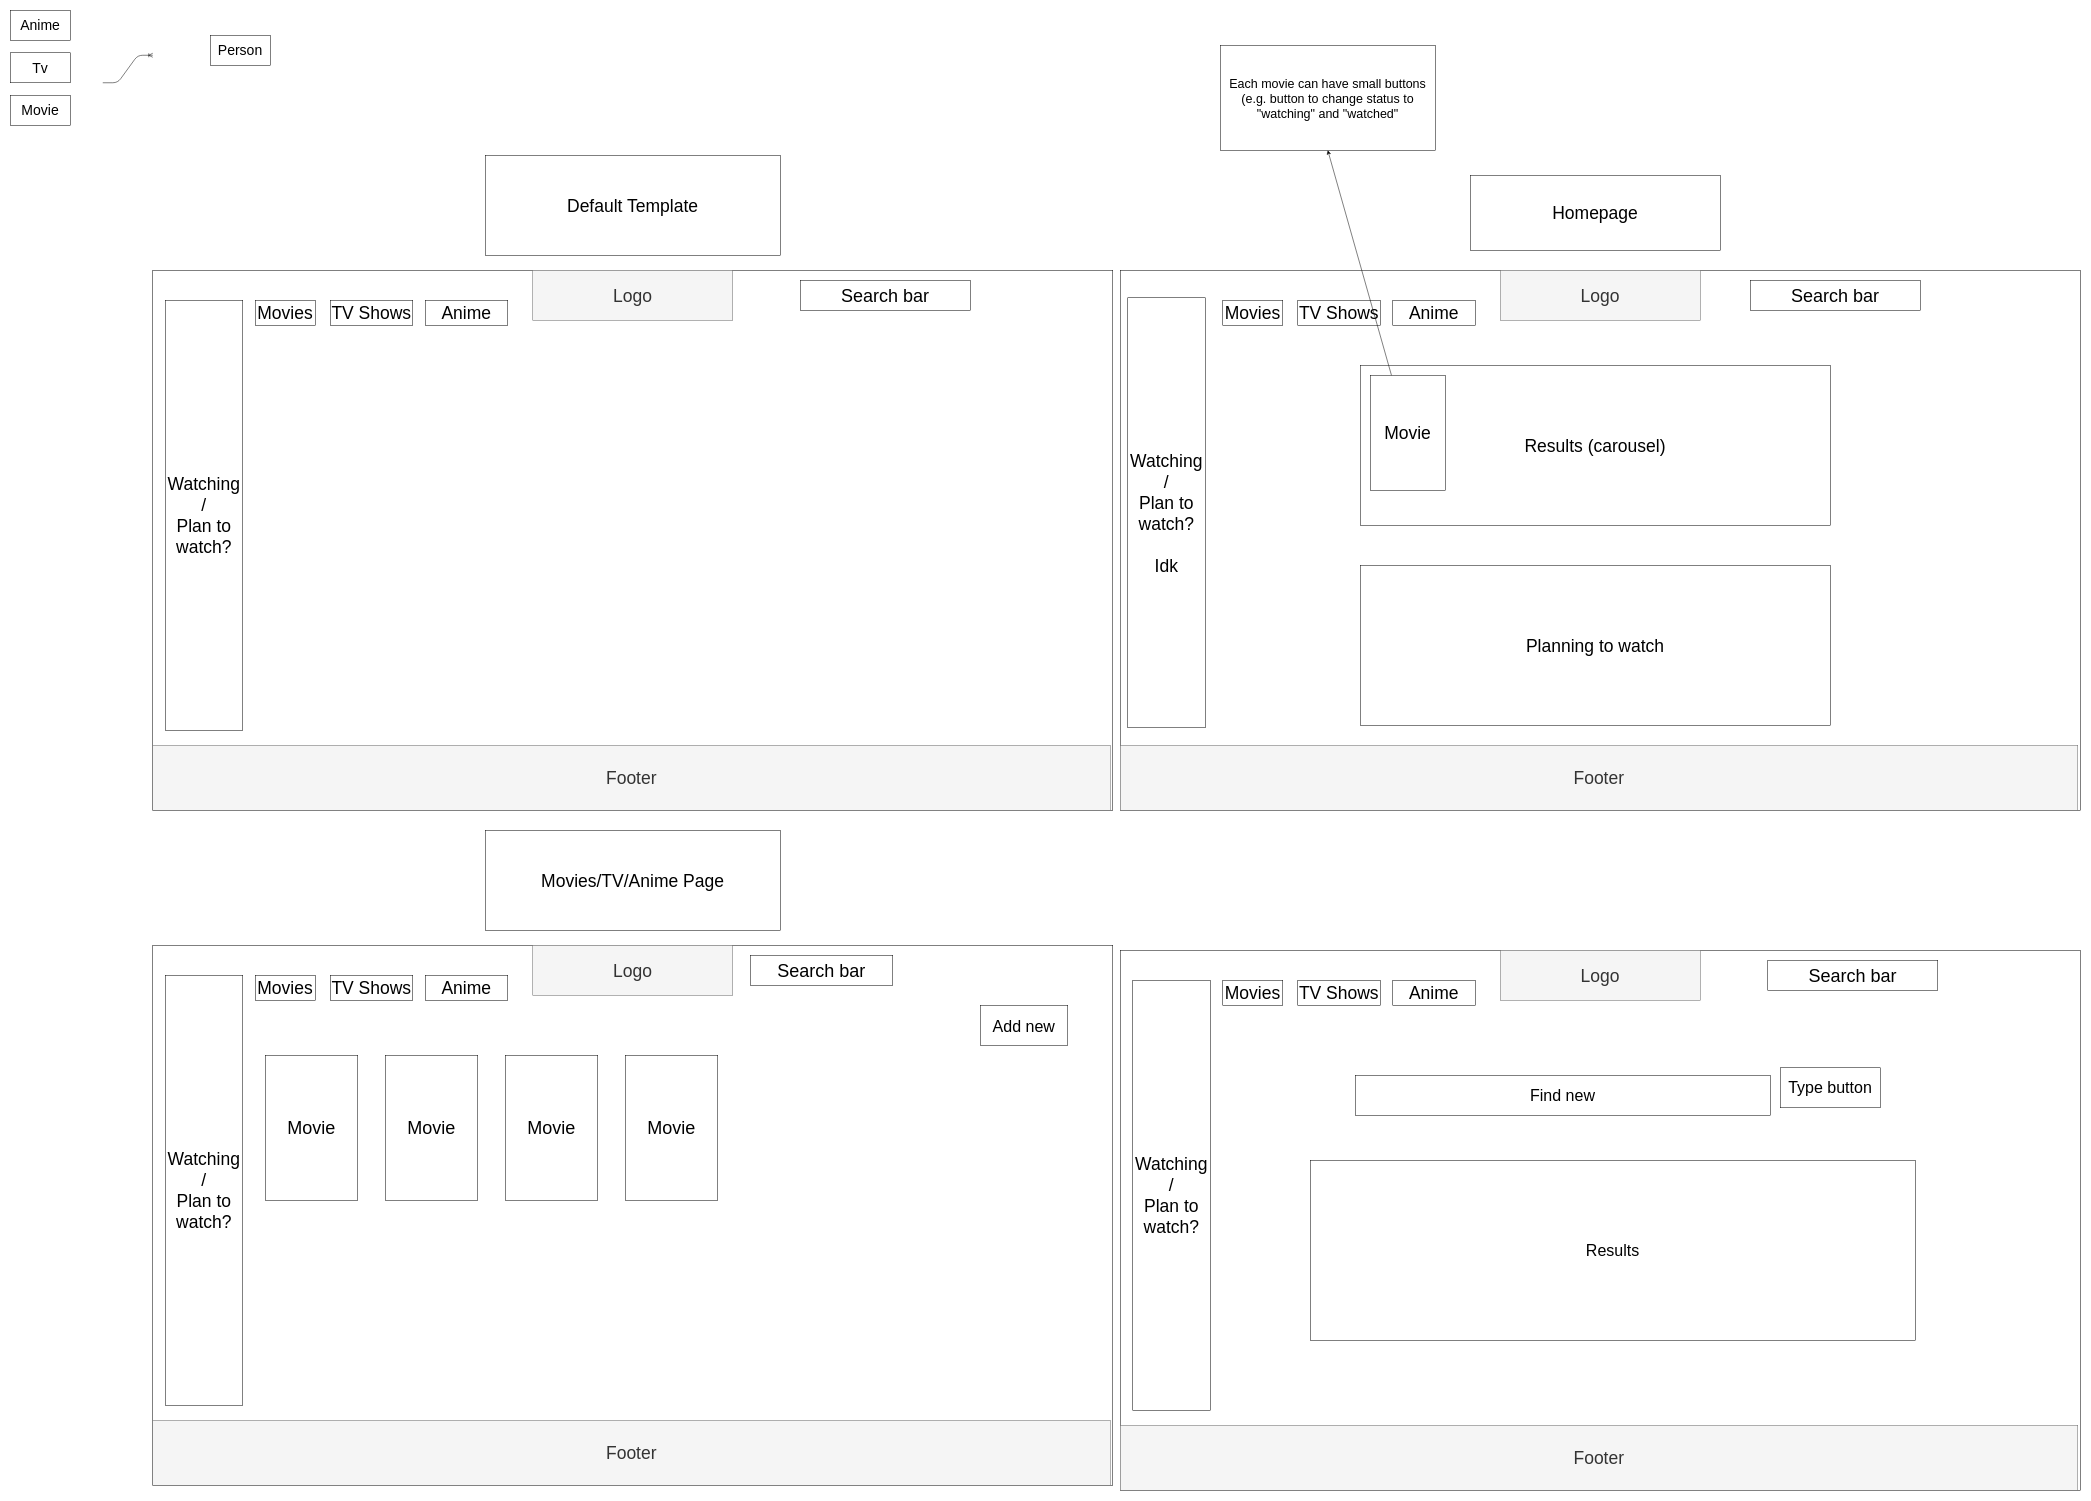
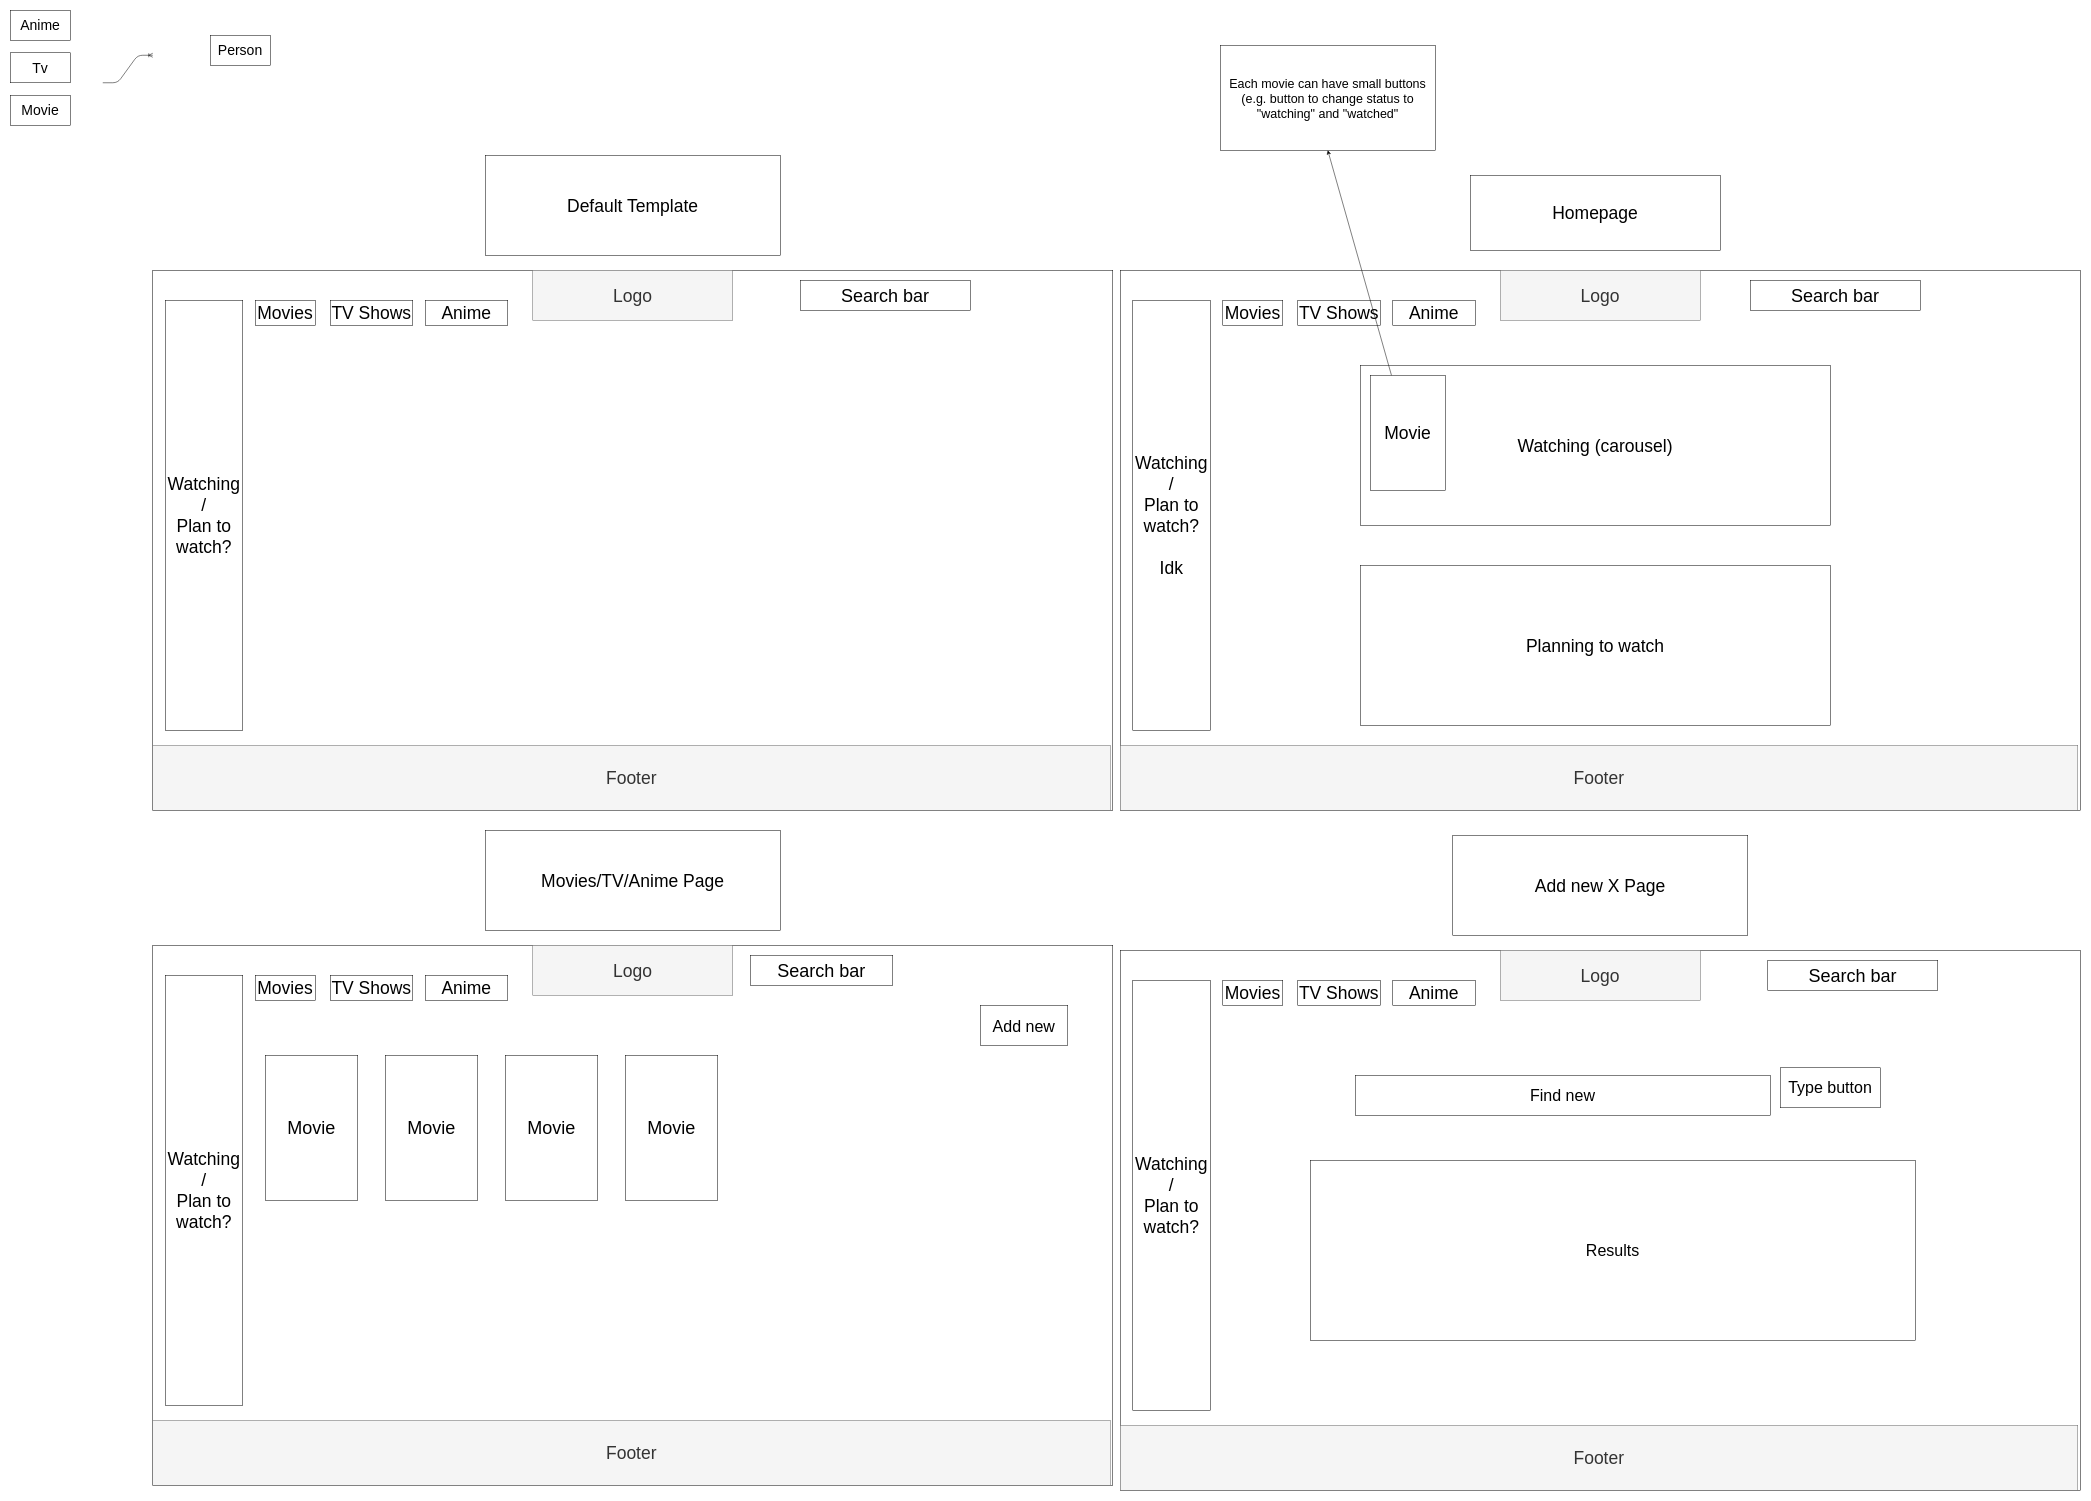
(1595, 445) -> (1595, 445)
(1167, 513) -> (1172, 515)
none -> (1600, 885)
